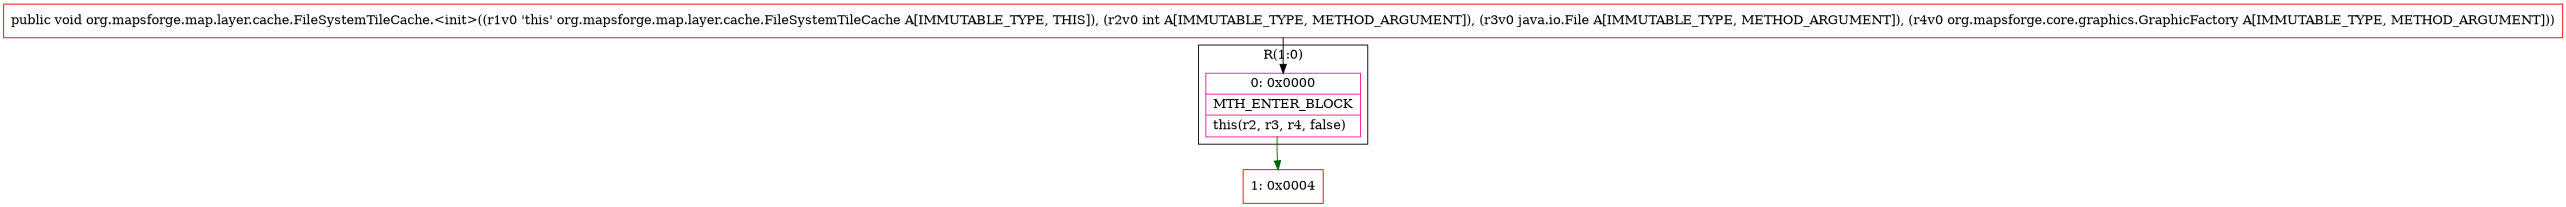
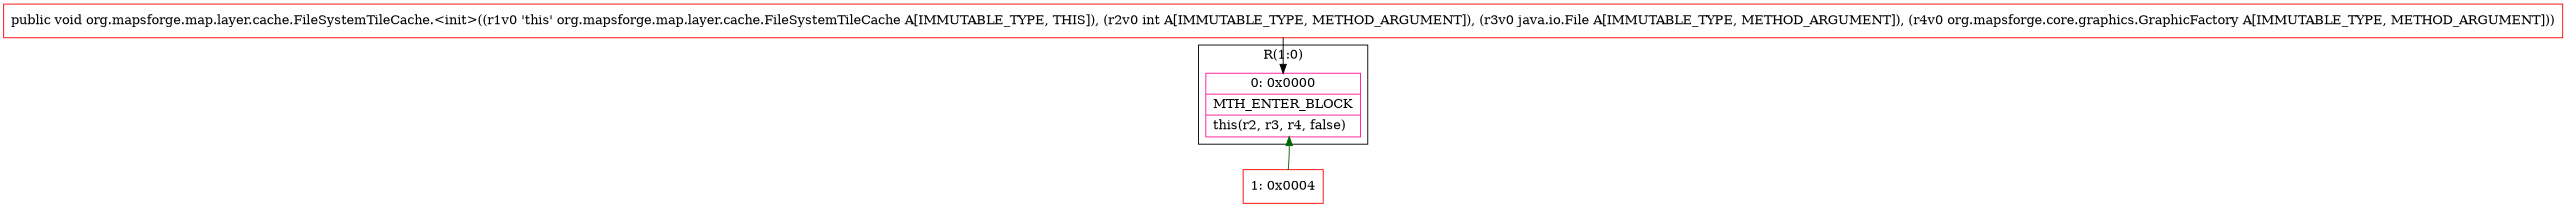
(1277, 150) -> (1289, 158)
